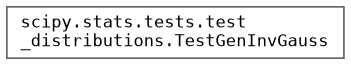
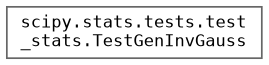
(175, 33) -> (134, 33)
